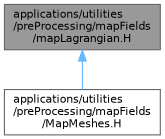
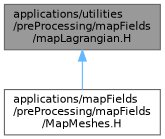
(82, 112) -> (82, 112)
